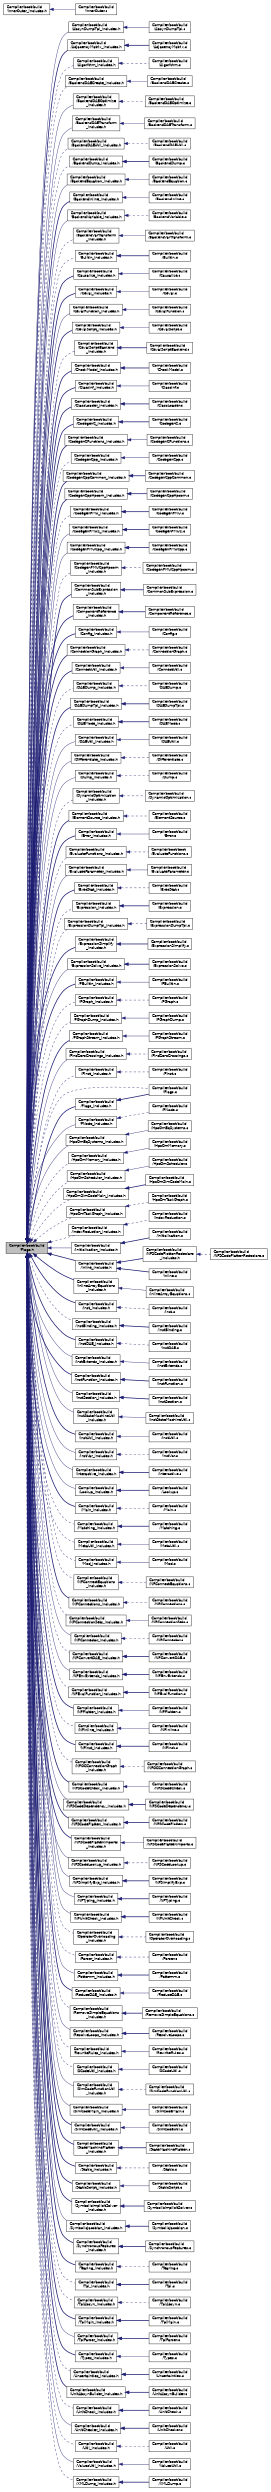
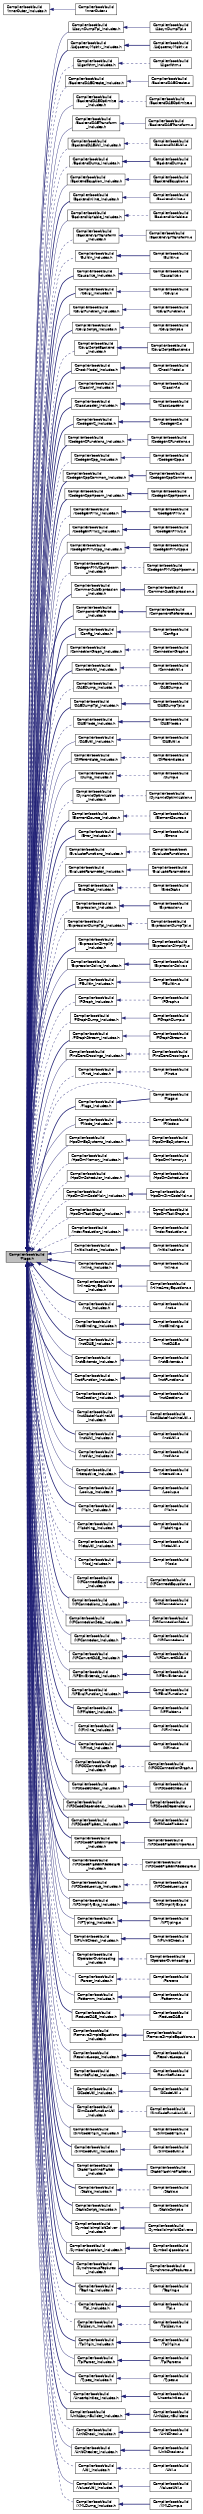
(132, 1260) -> (31, 1565)
